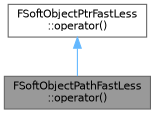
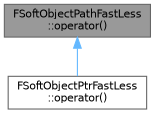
(77, 62) -> (77, 62)
